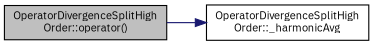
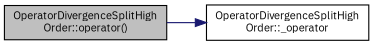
(288, 23) -> (288, 23)
